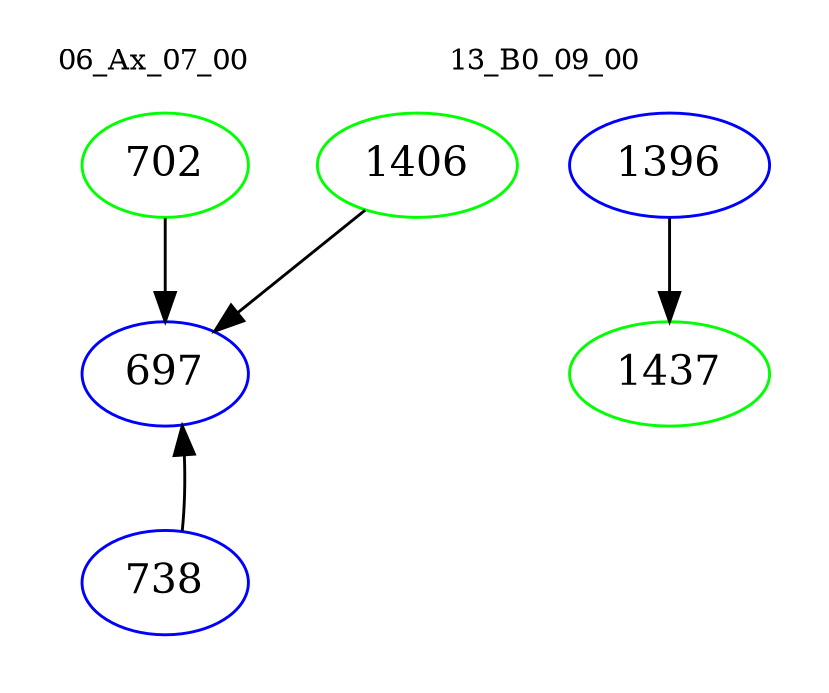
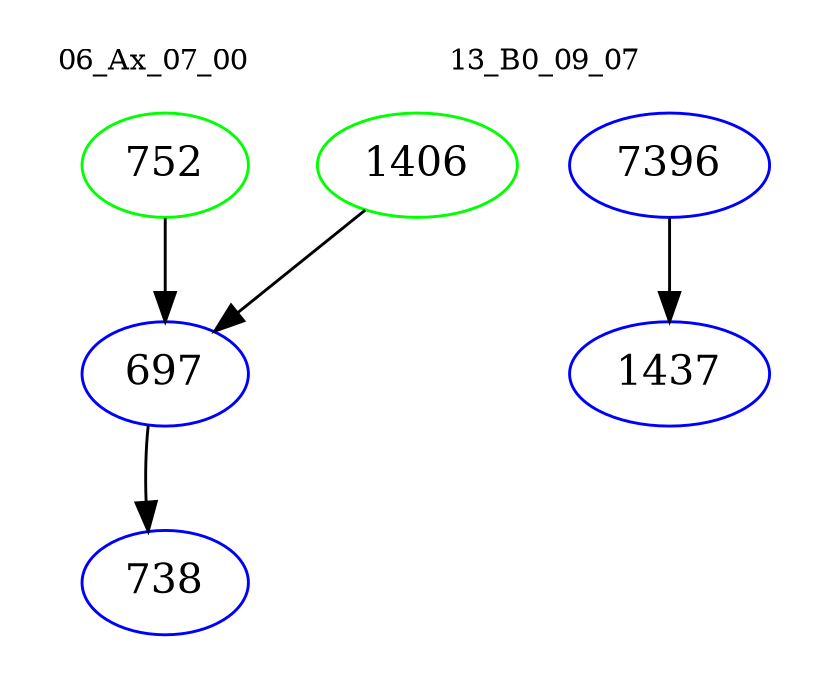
(545, 62) -> (545, 62)
(165, 165) -> (165, 165)
(670, 165) -> (670, 165)
(670, 374) -> (670, 374)
(185, 493) -> (146, 464)
